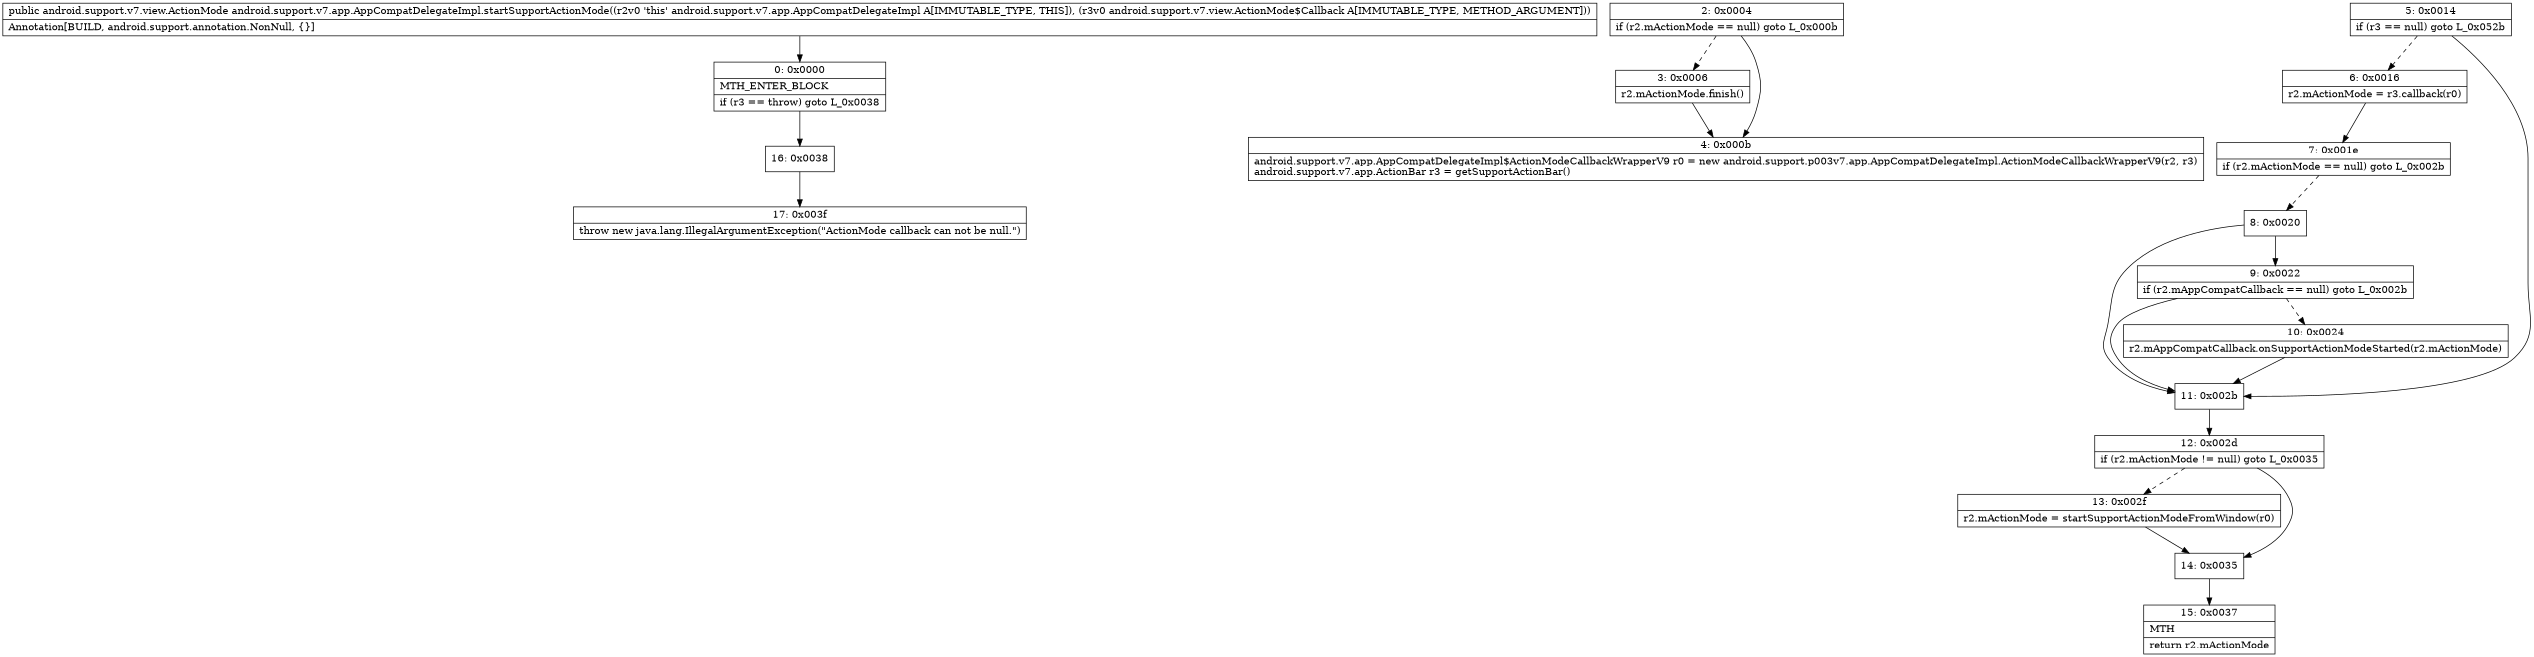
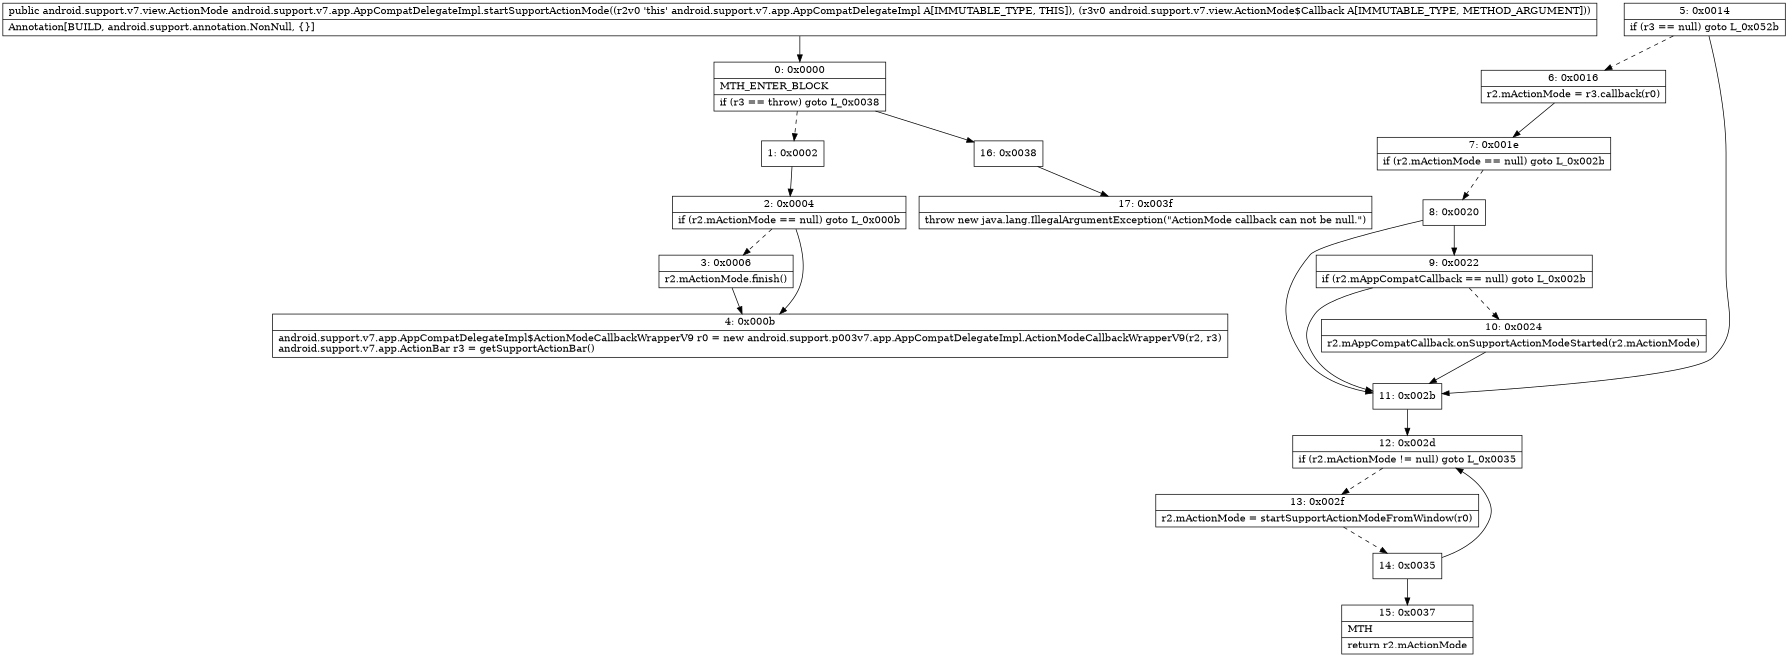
none -> (793, 154)
(2292, 514) -> (1489, 521)
(2164, 538) -> (1362, 538)
